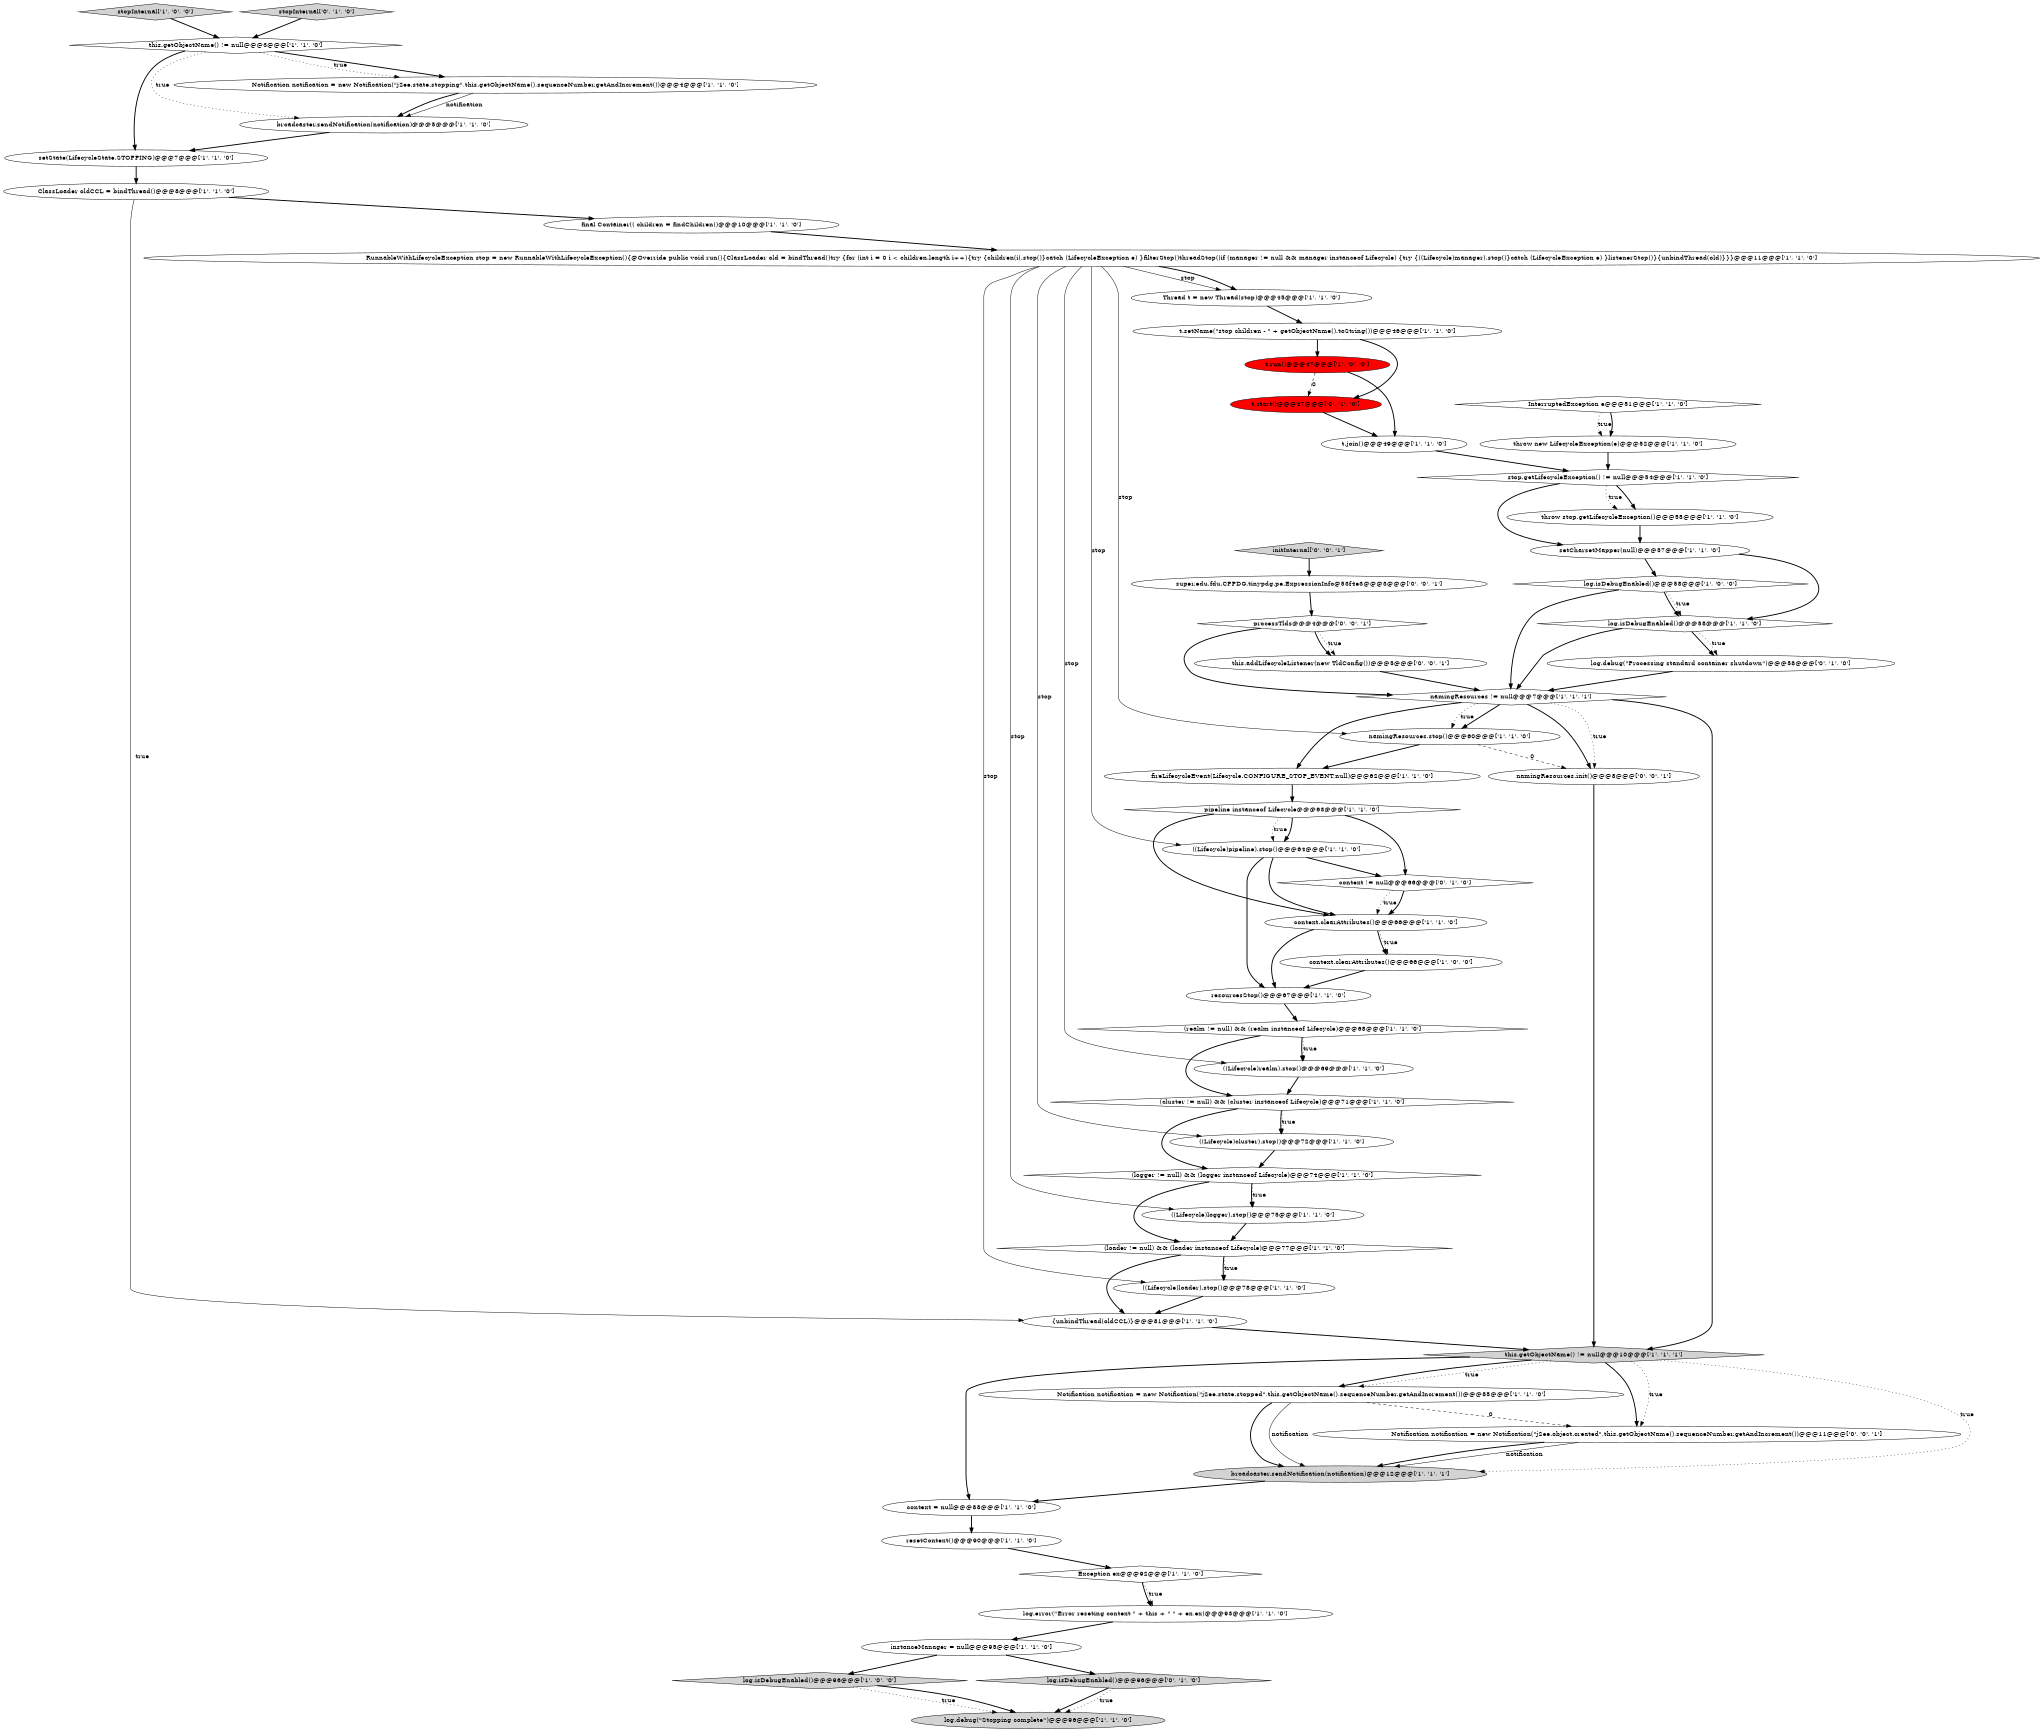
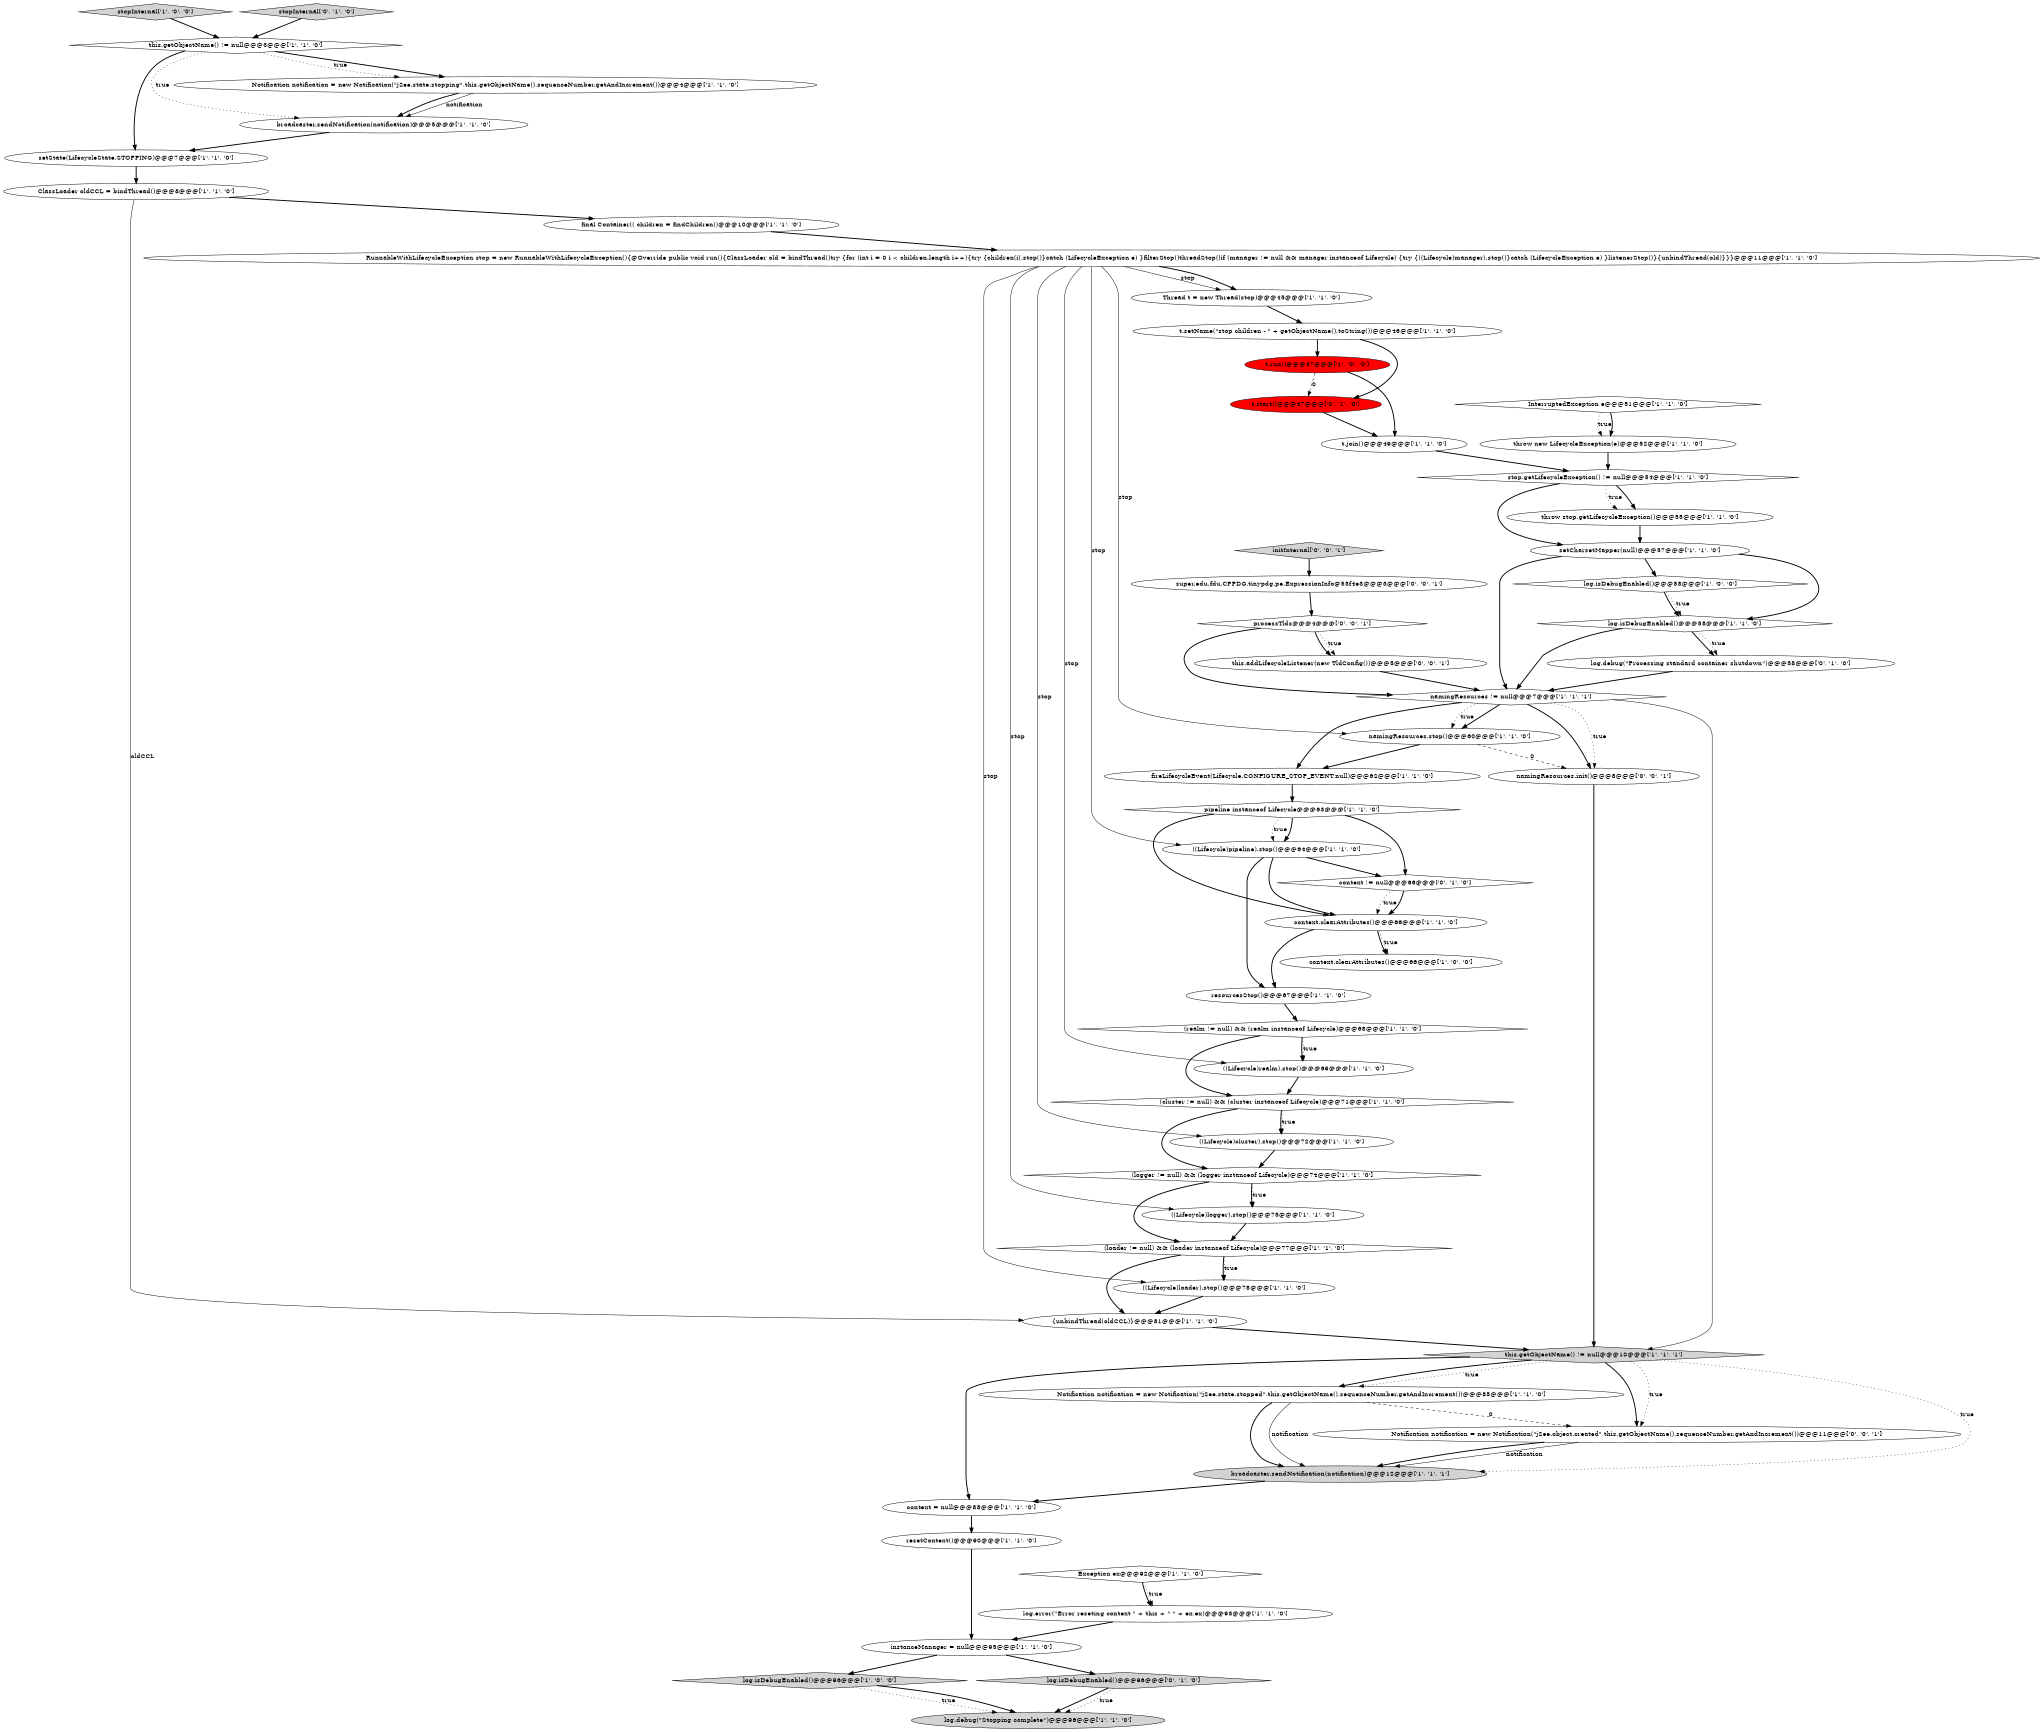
(1540, 611) -> (1500, 599)
(143, 756) -> (143, 756)
(1337, 978) -> none
(1712, 1007) -> (1712, 1007)
(1057, 1558) -> (971, 1592)
